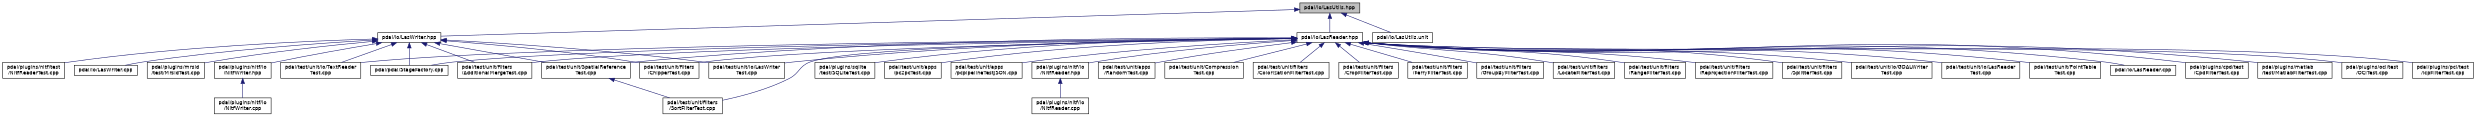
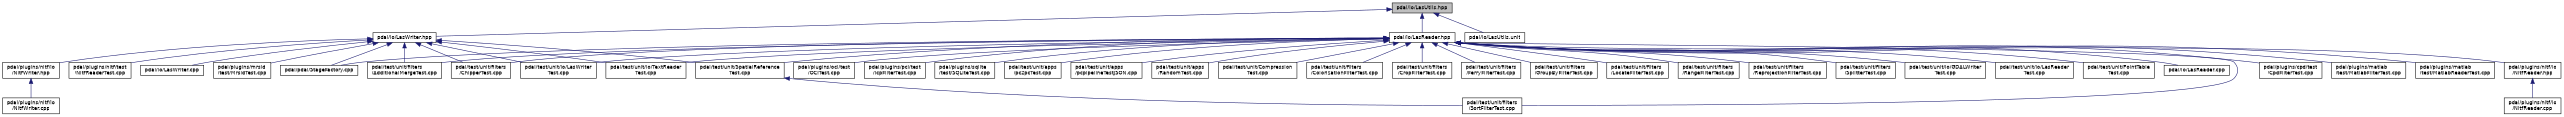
none -> (2455, 70)
